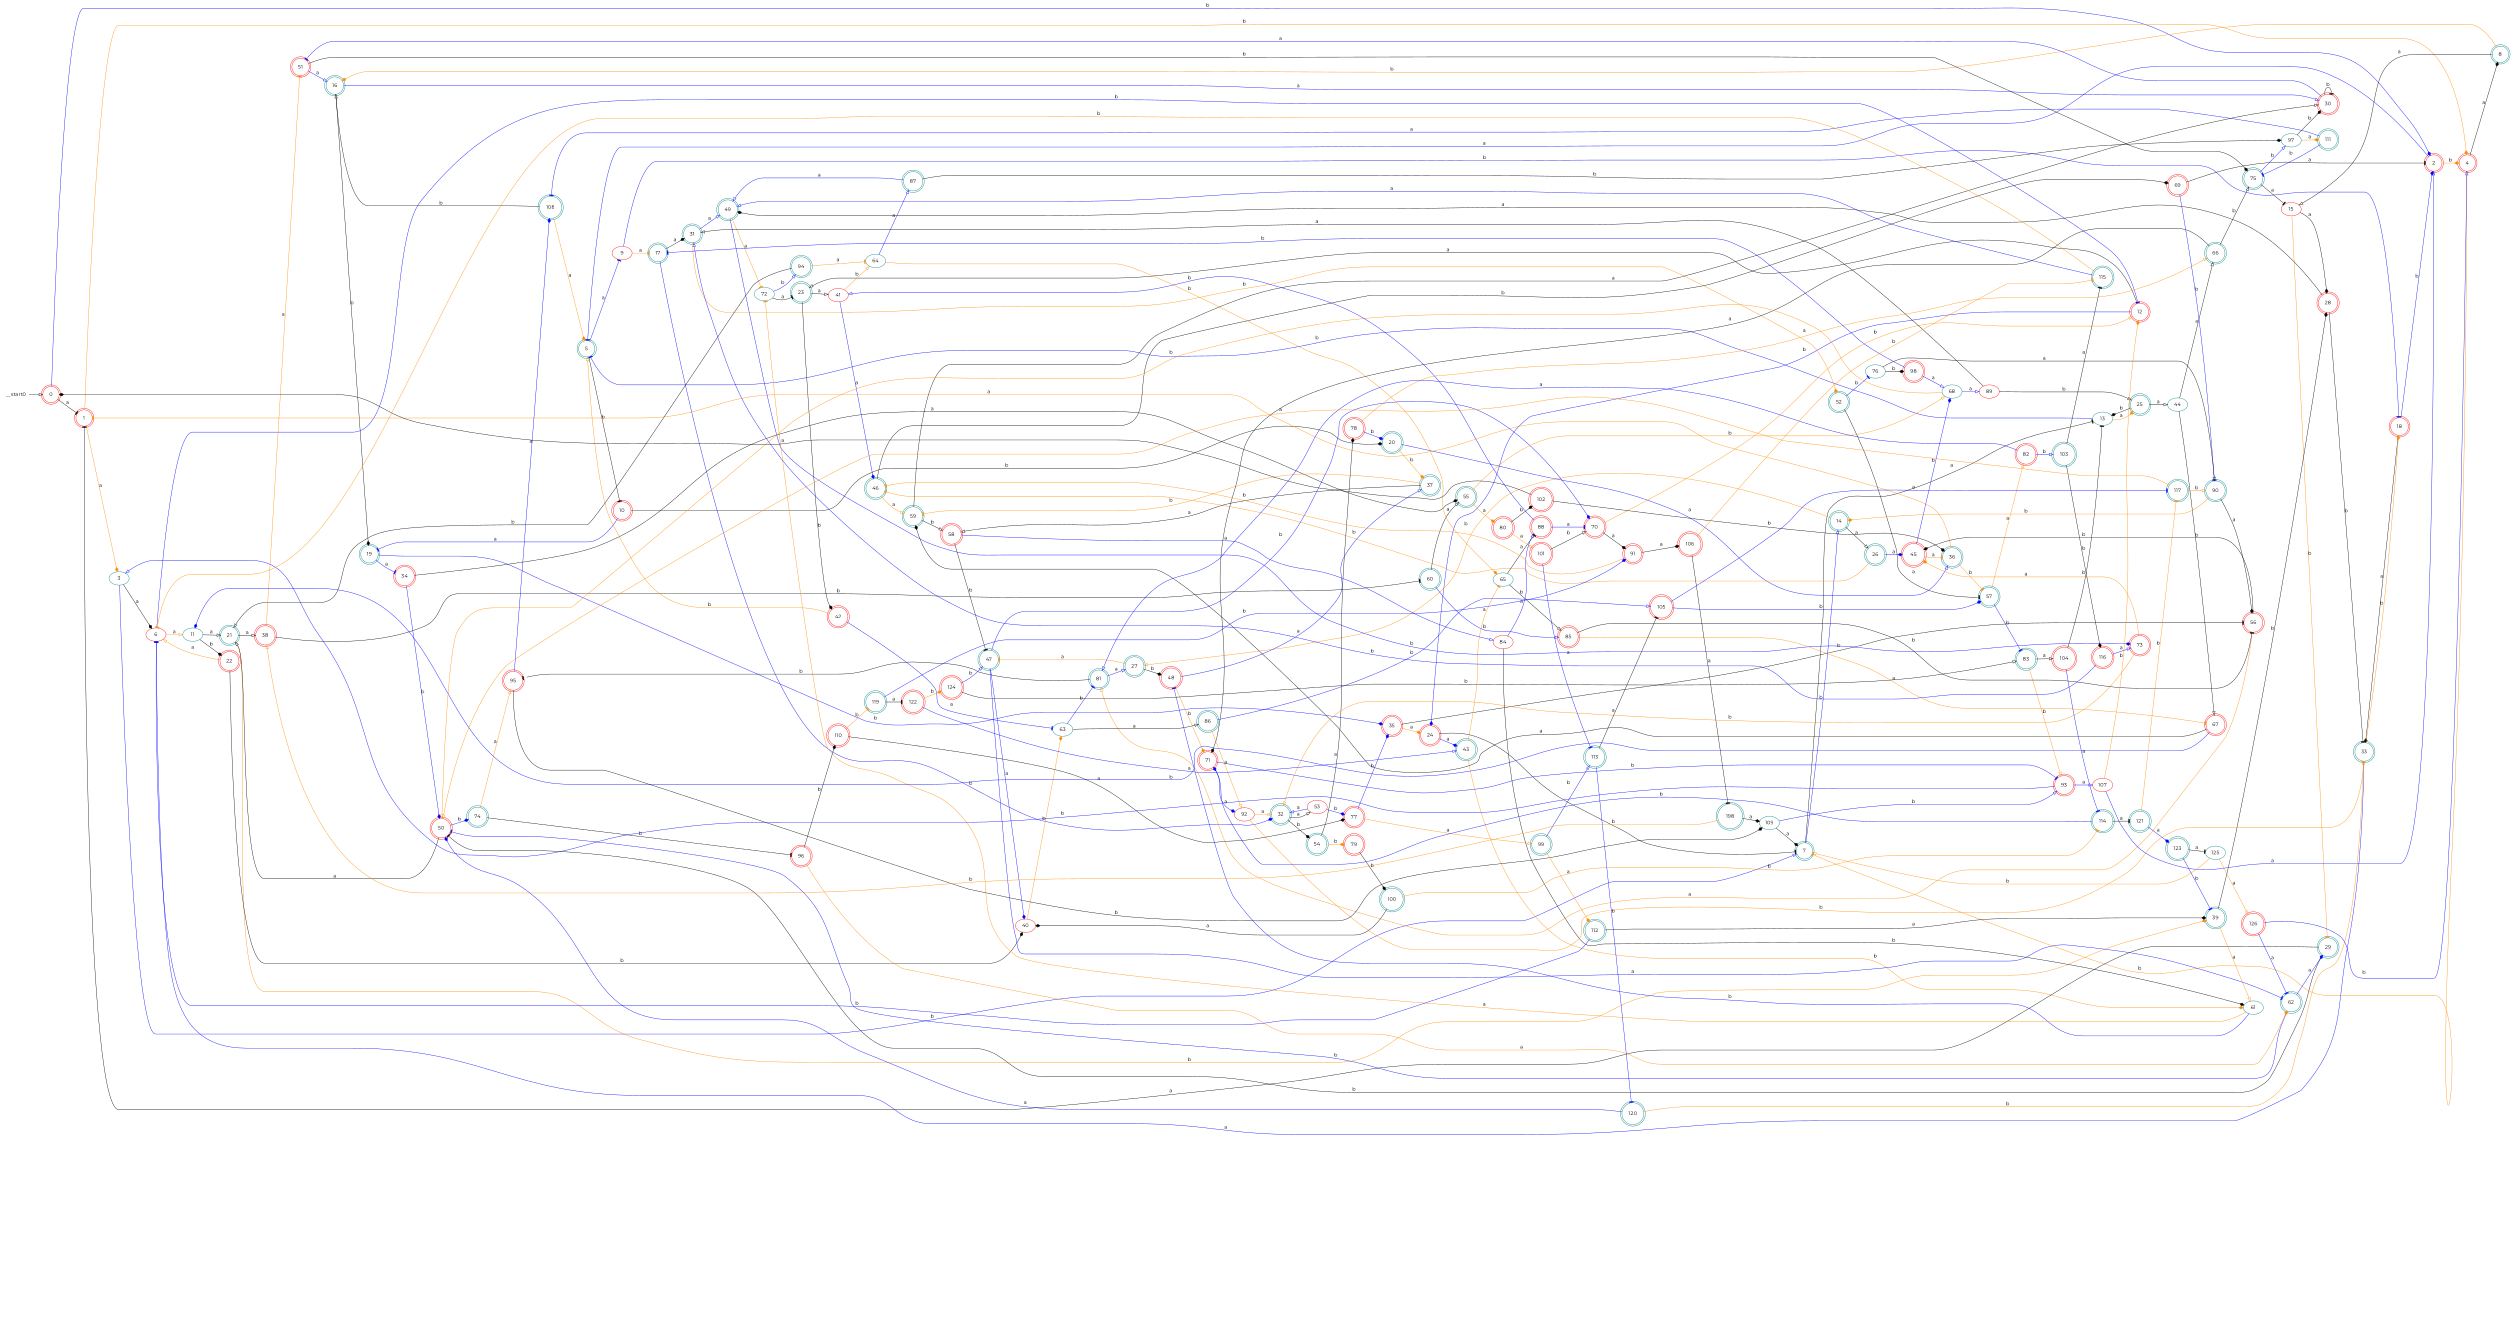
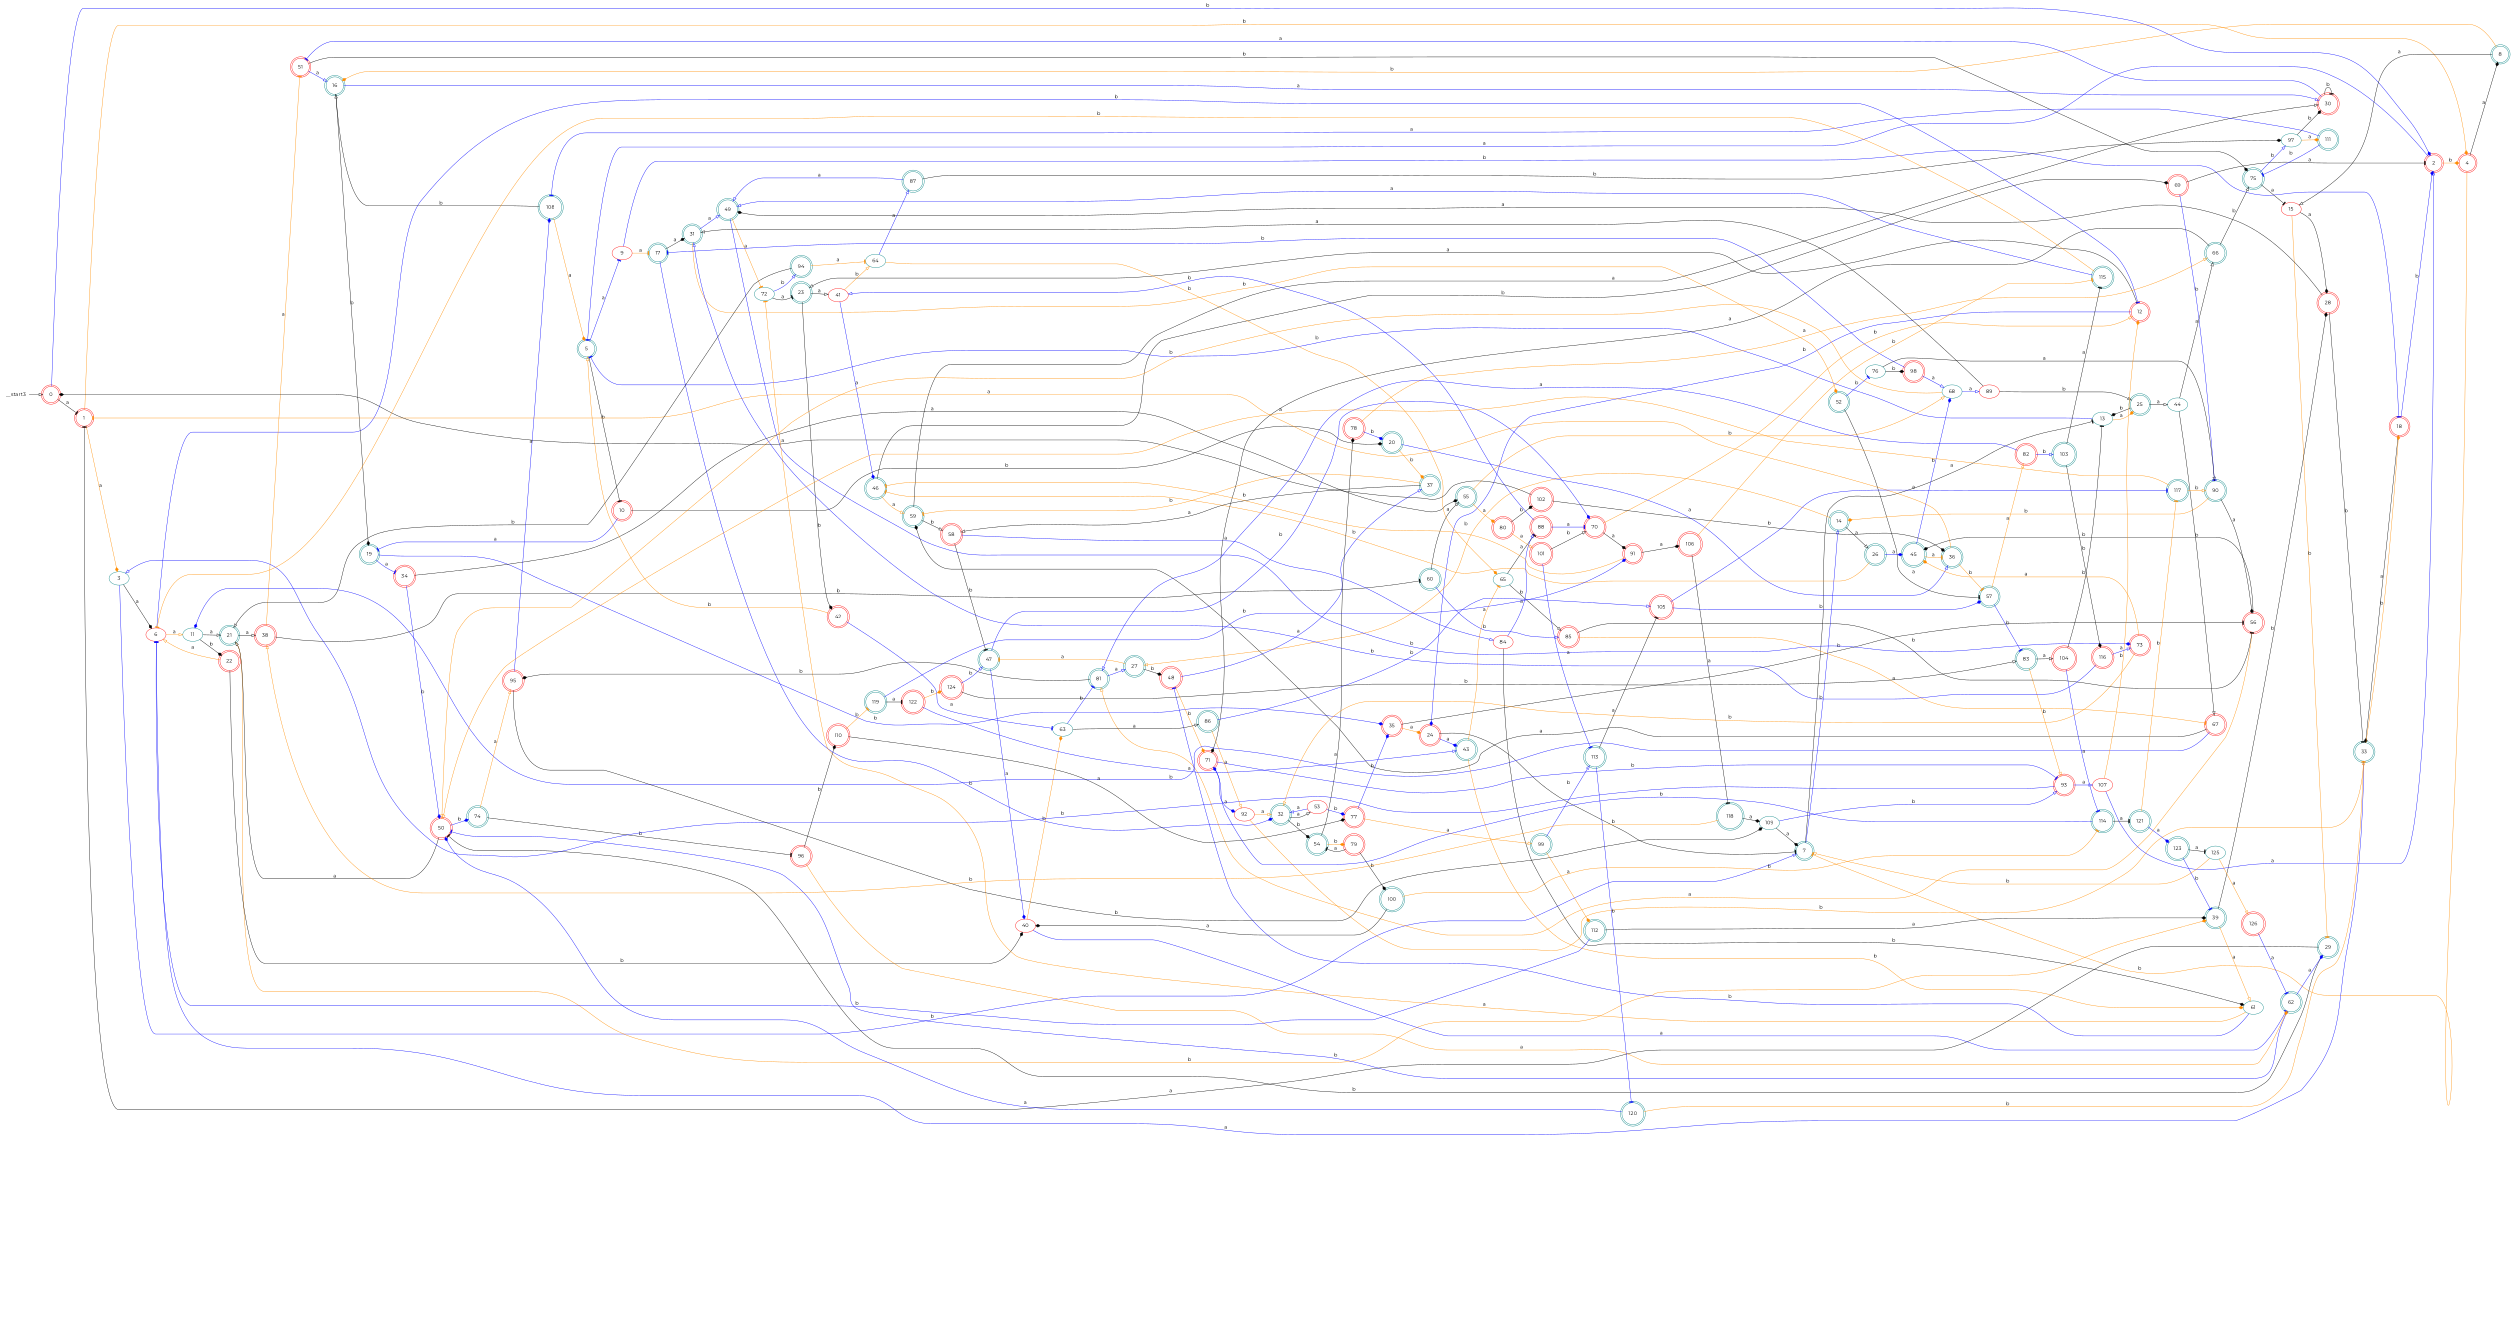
(16, 395) -> (16, 395)
(1914, 555) -> (1914, 555)
(810, 674) -> (810, 674)
(2456, 678) -> none
(1730, 816) -> (1730, 816)
none -> (1337, 852)
(1512, 977) -> (1661, 1036)
